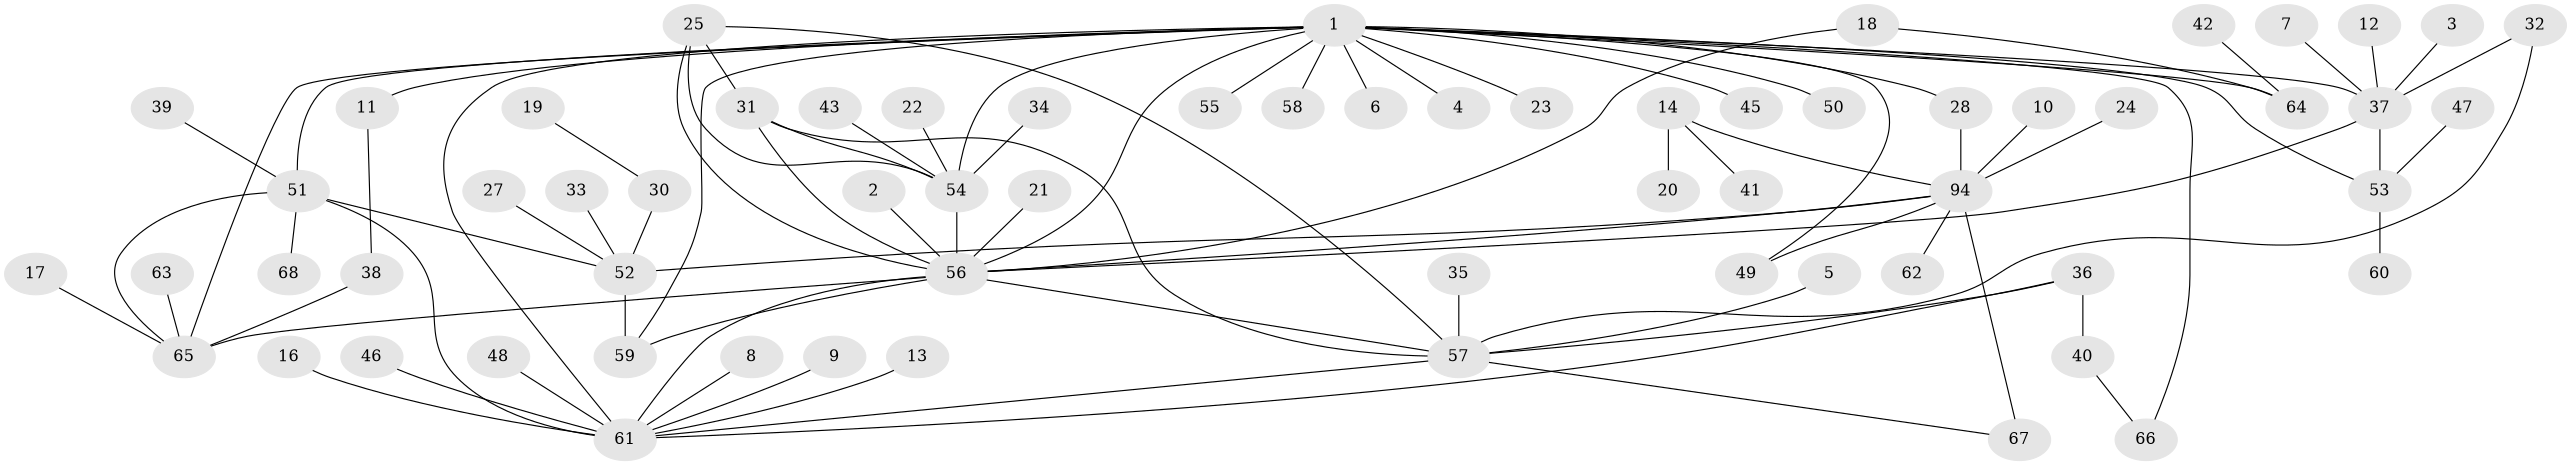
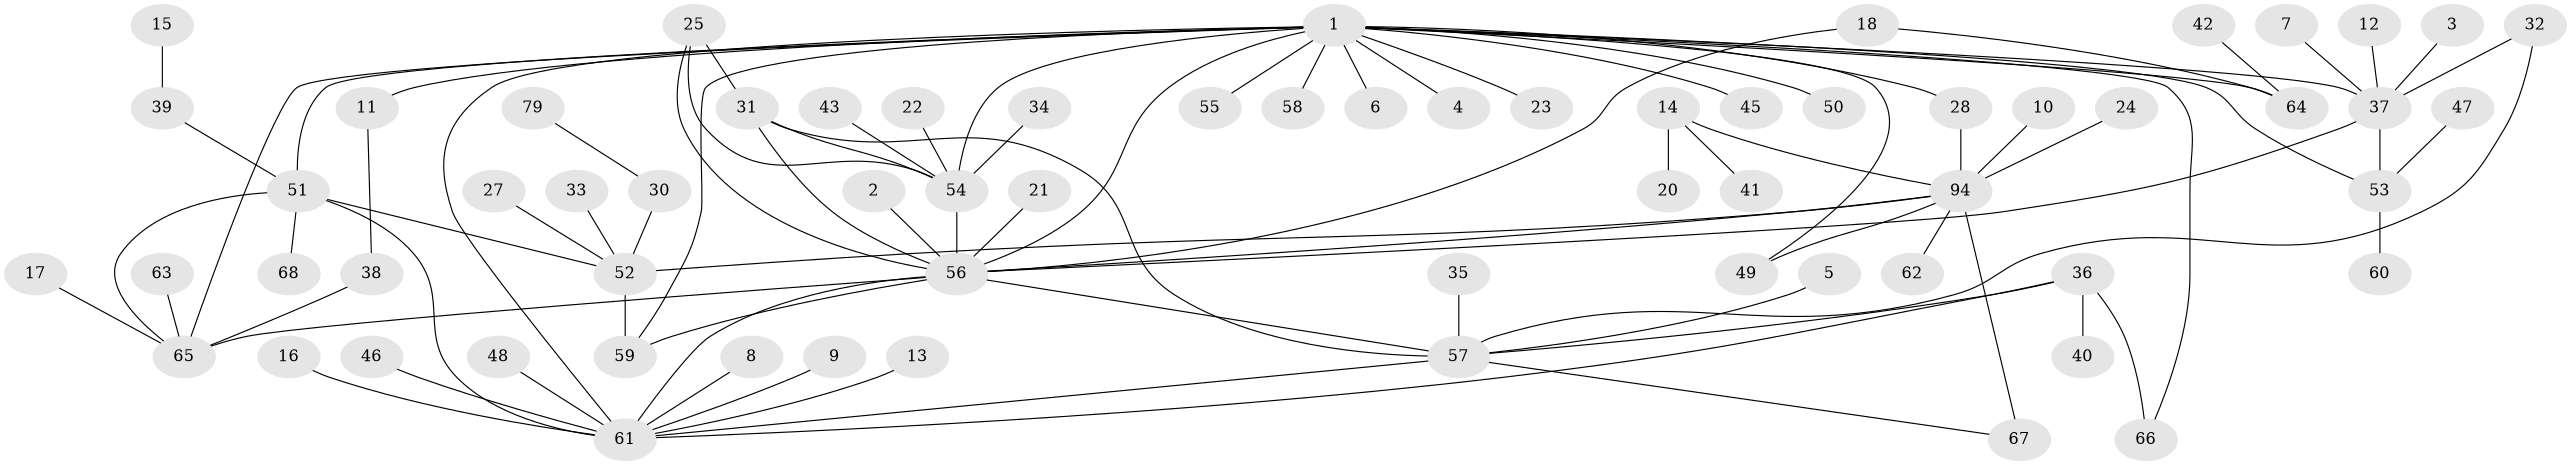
none -> (162, 25)
(1117, 104) -> none
(533, 108) -> (533, 108)
(2115, 398) -> (2130, 352)
